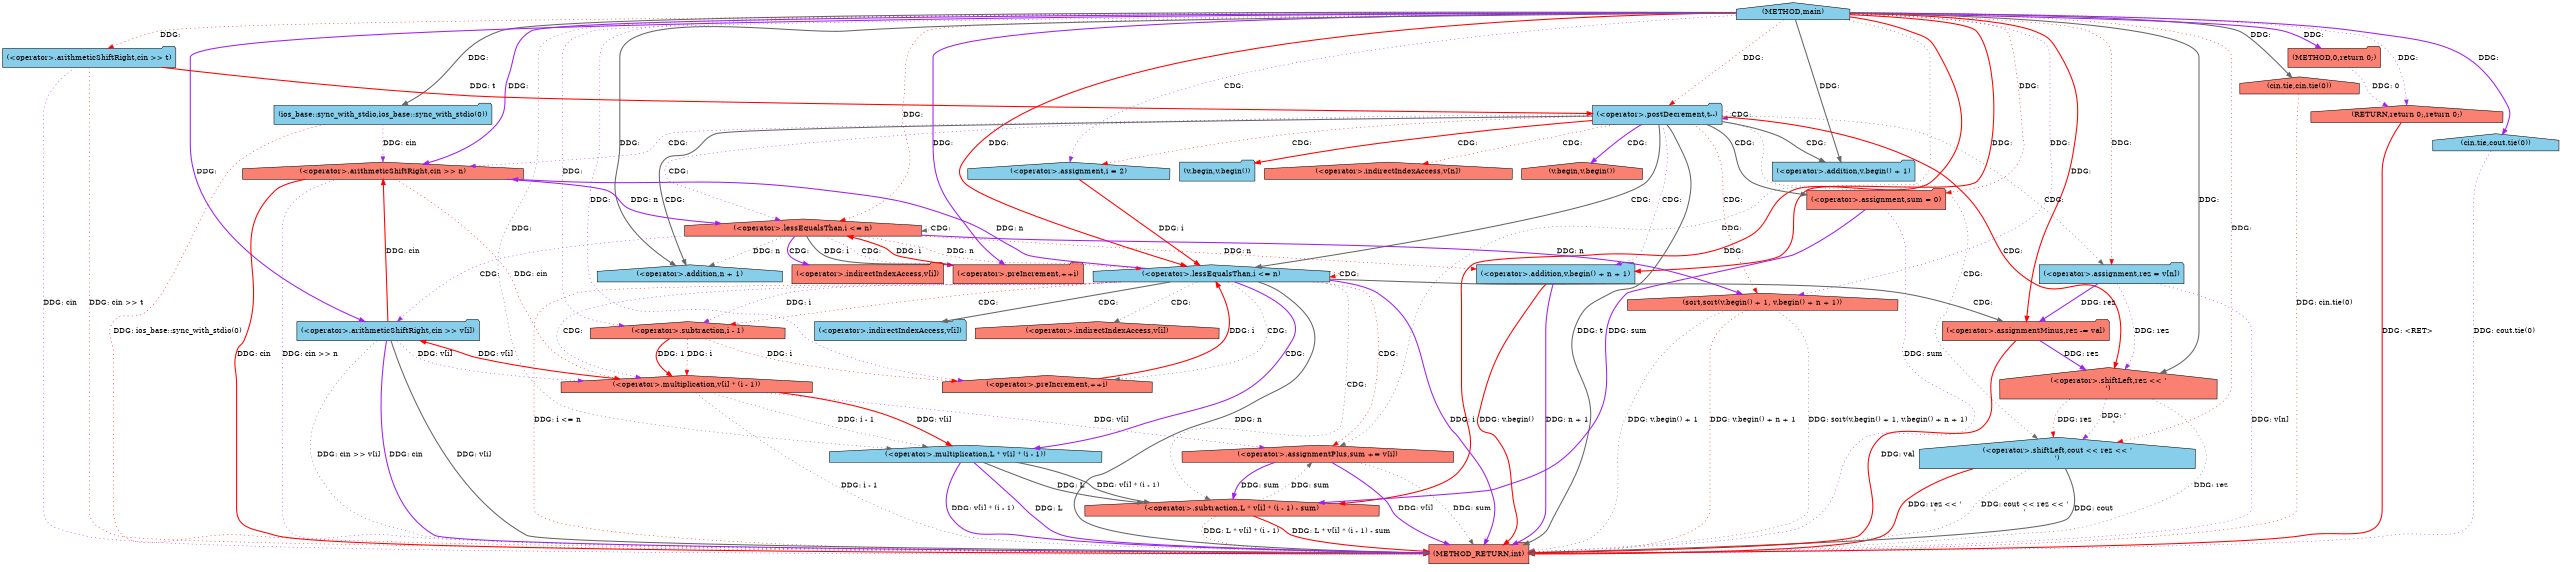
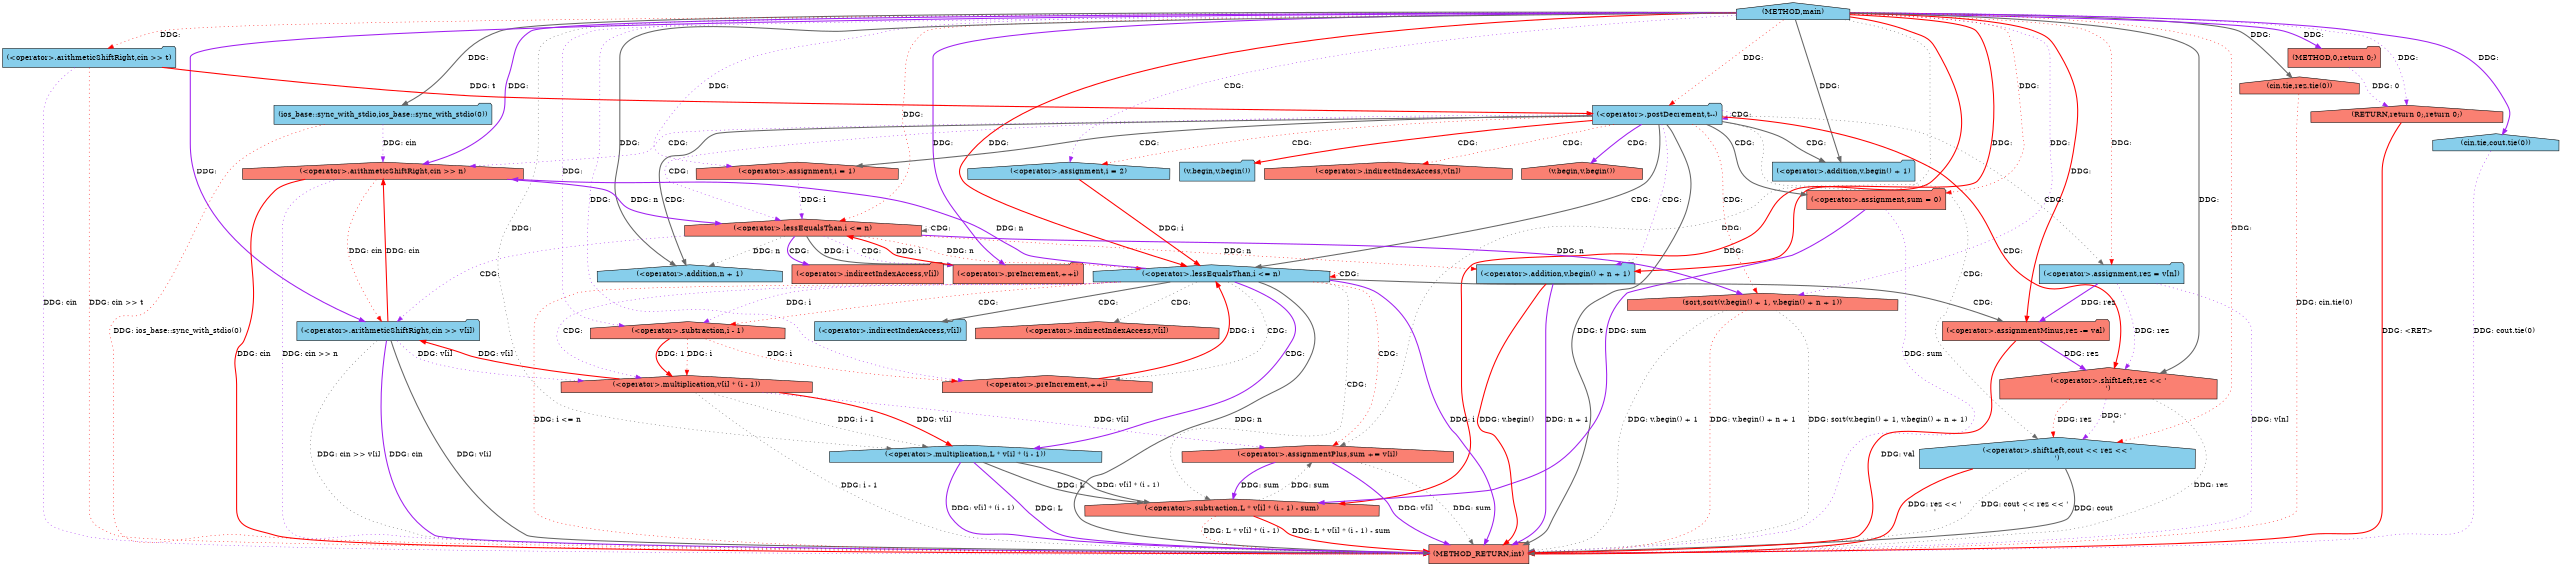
(2300, 86) -> (2300, 86)
none -> (797, 172)
(511, 278) -> (348, 248)
